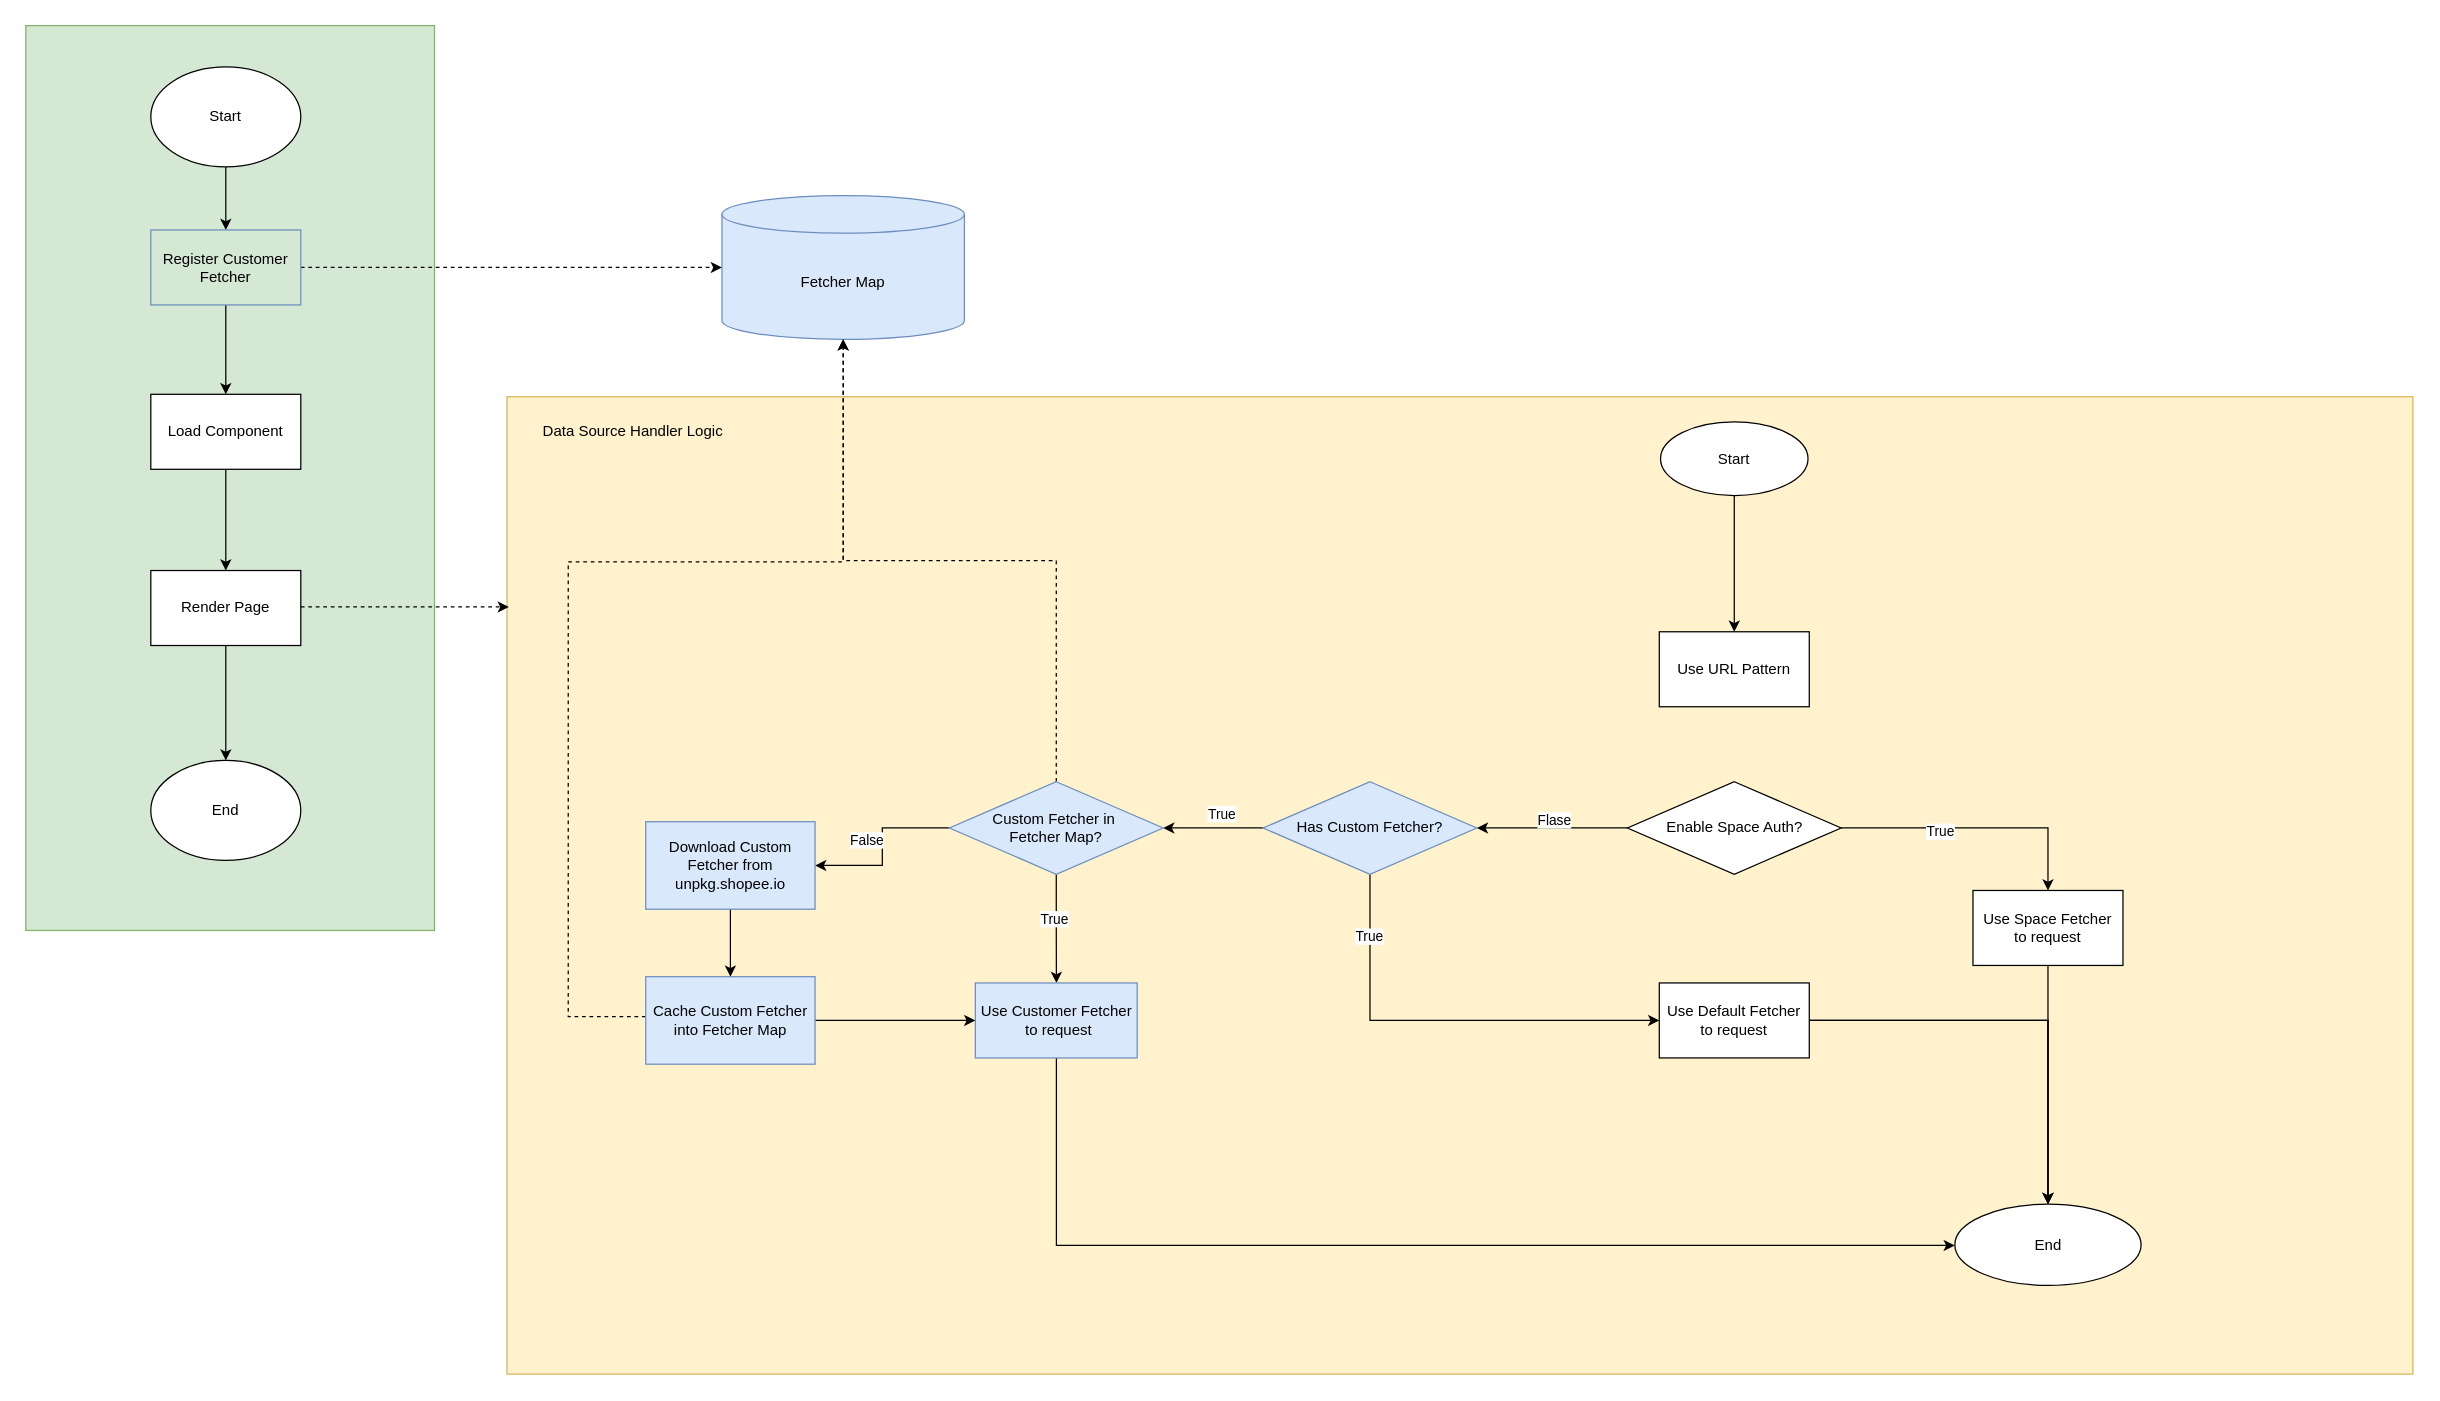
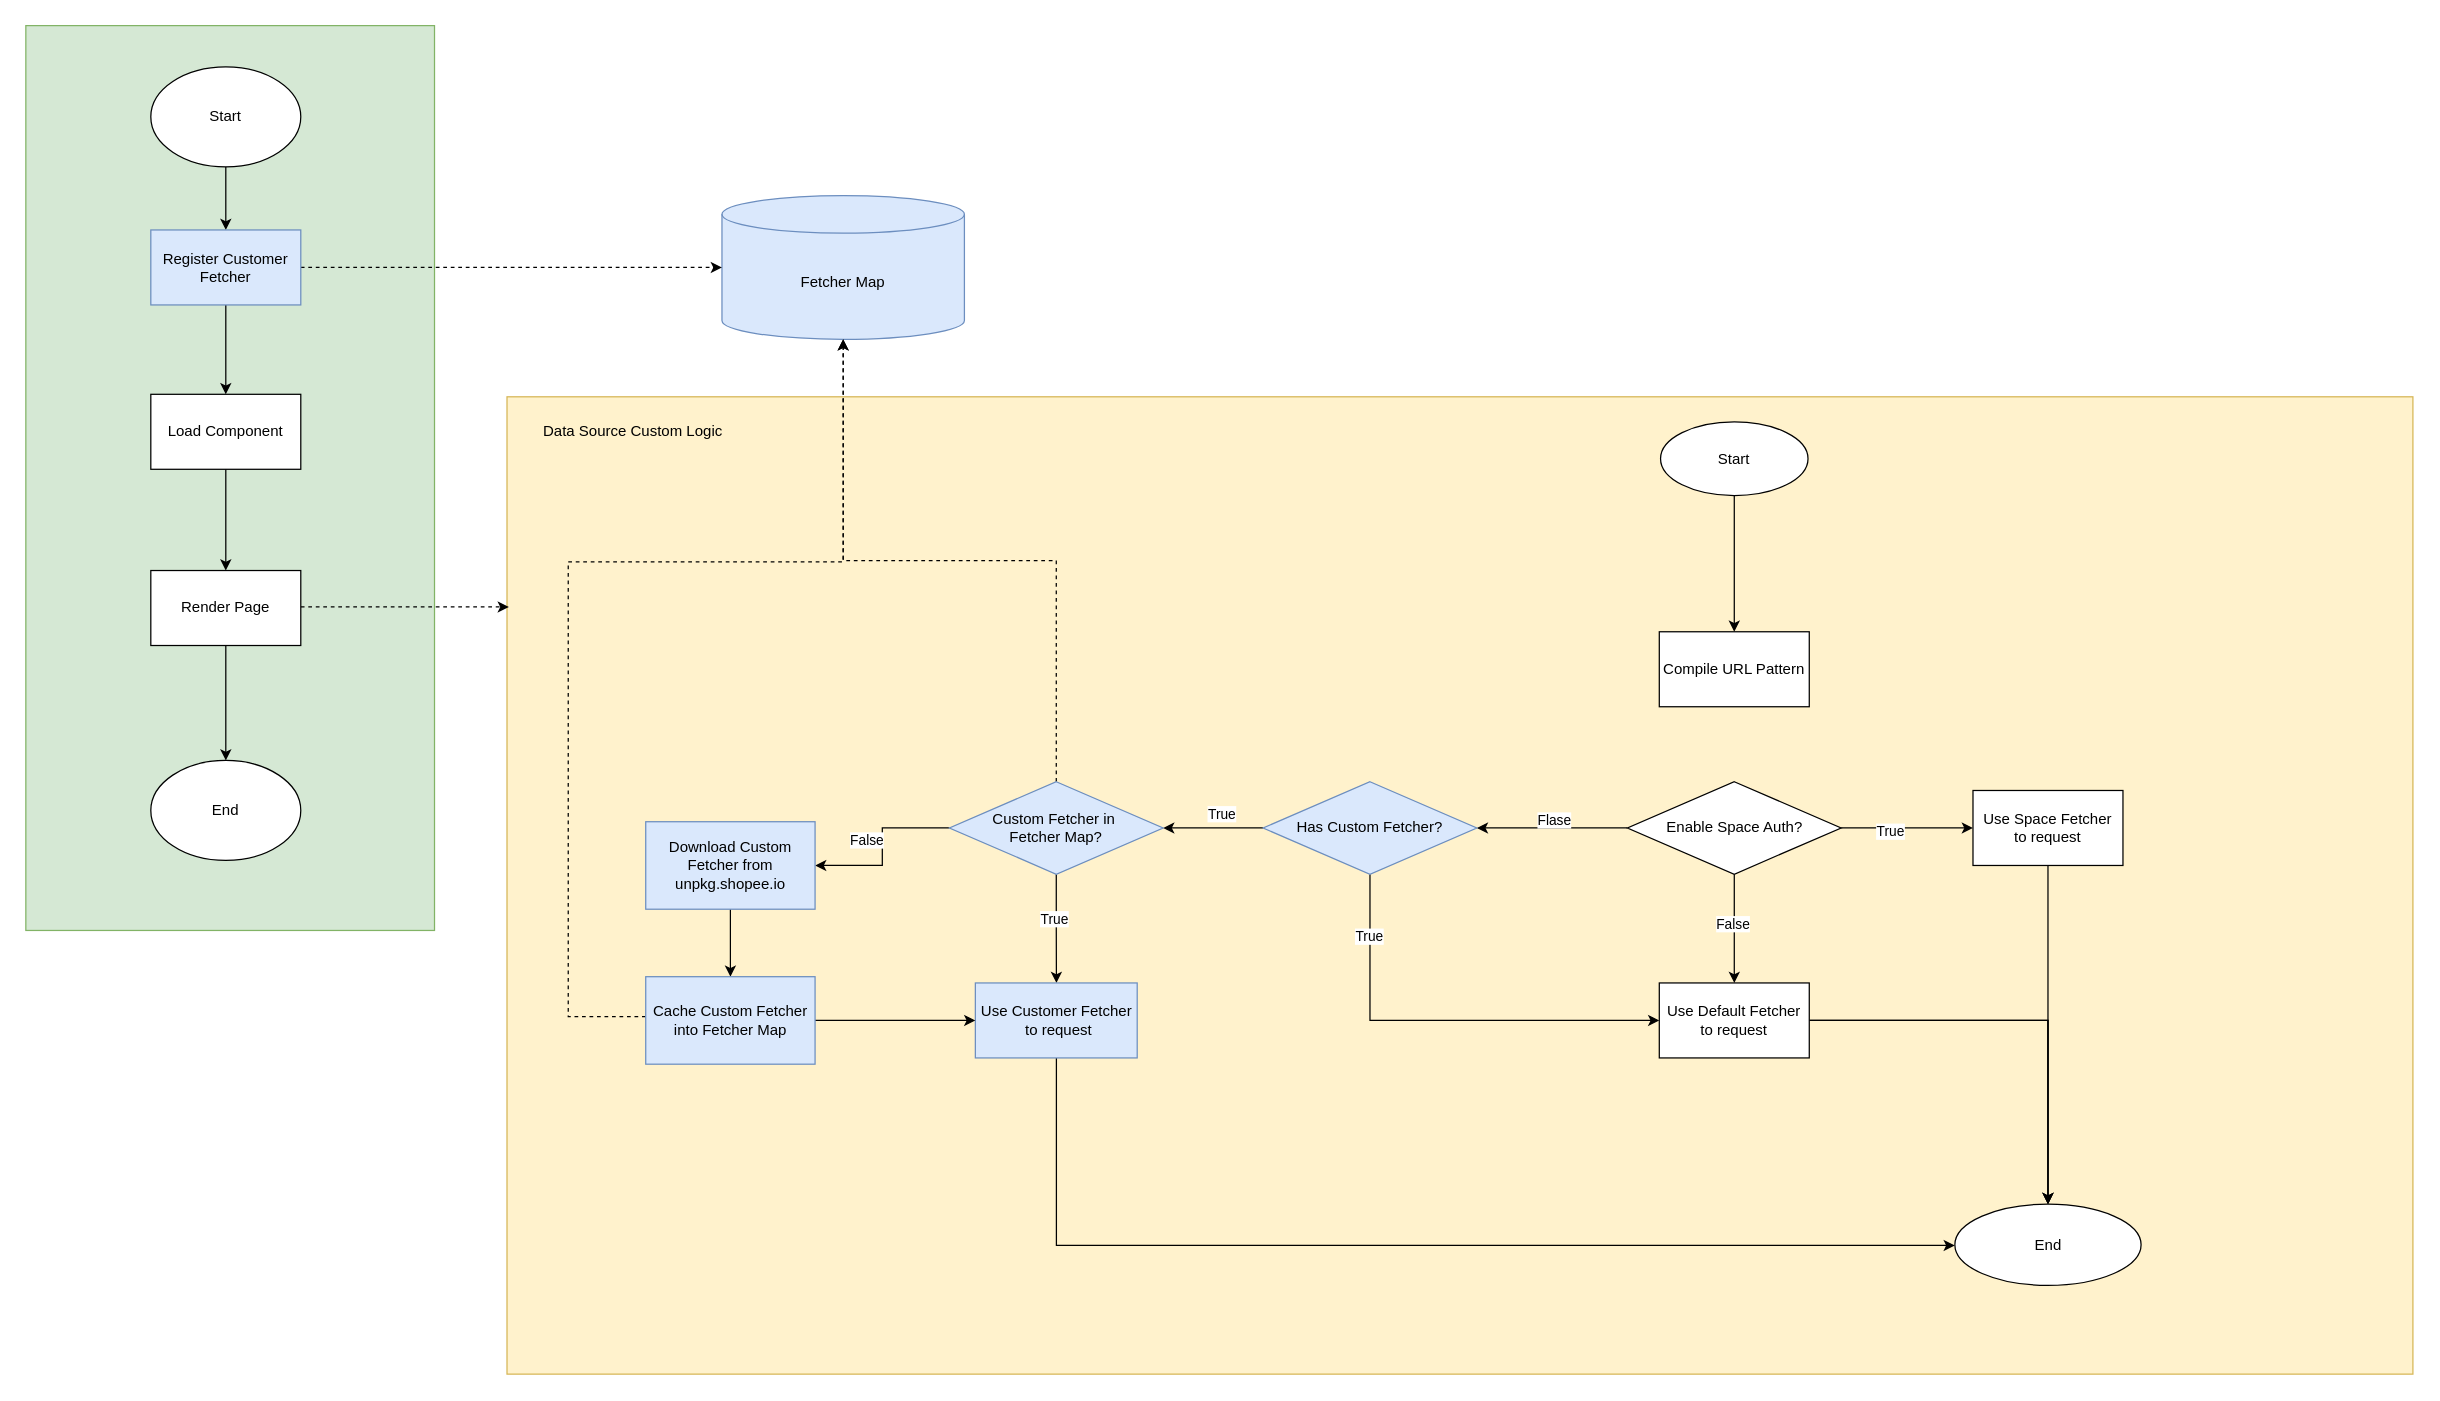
(226, 268) -> (226, 268)
(633, 432) -> (633, 432)
(1734, 669) -> (1734, 669)
none -> (1734, 925)
(2048, 928) -> (2048, 828)
